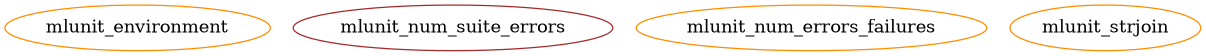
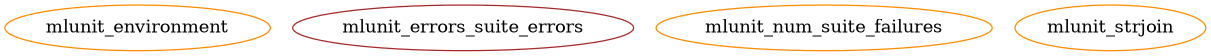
(453, 28) -> (463, 28)
(811, 28) -> (824, 28)
